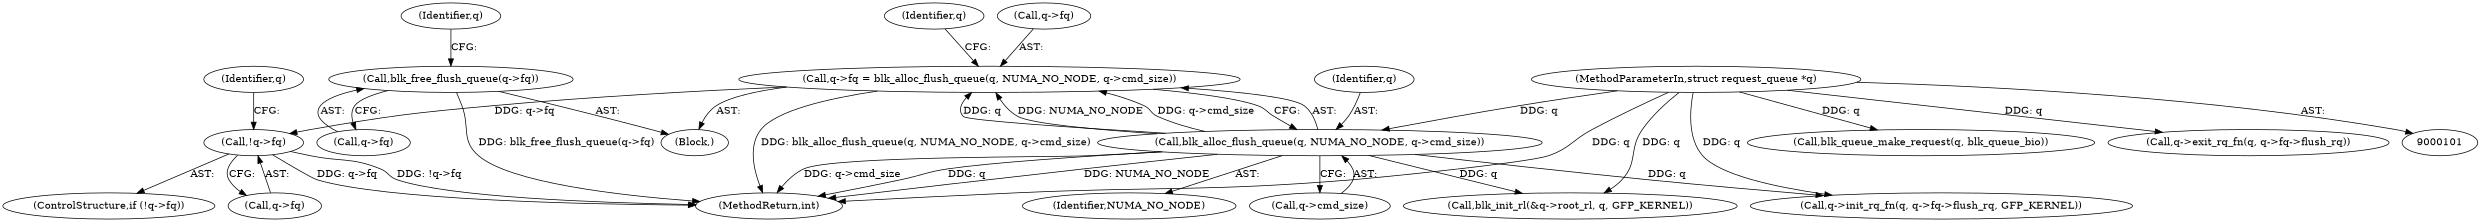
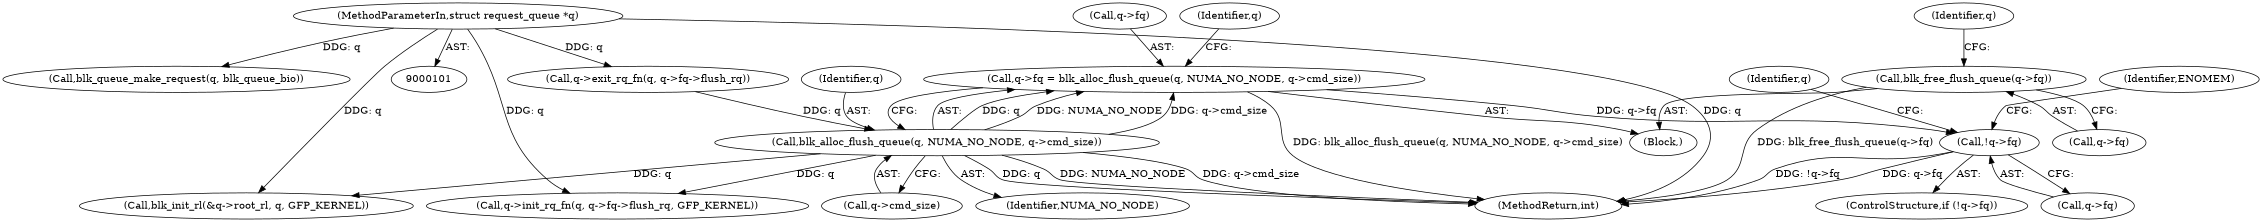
none -> (2179, 79)
(1503, 108) -> (780, 111)
